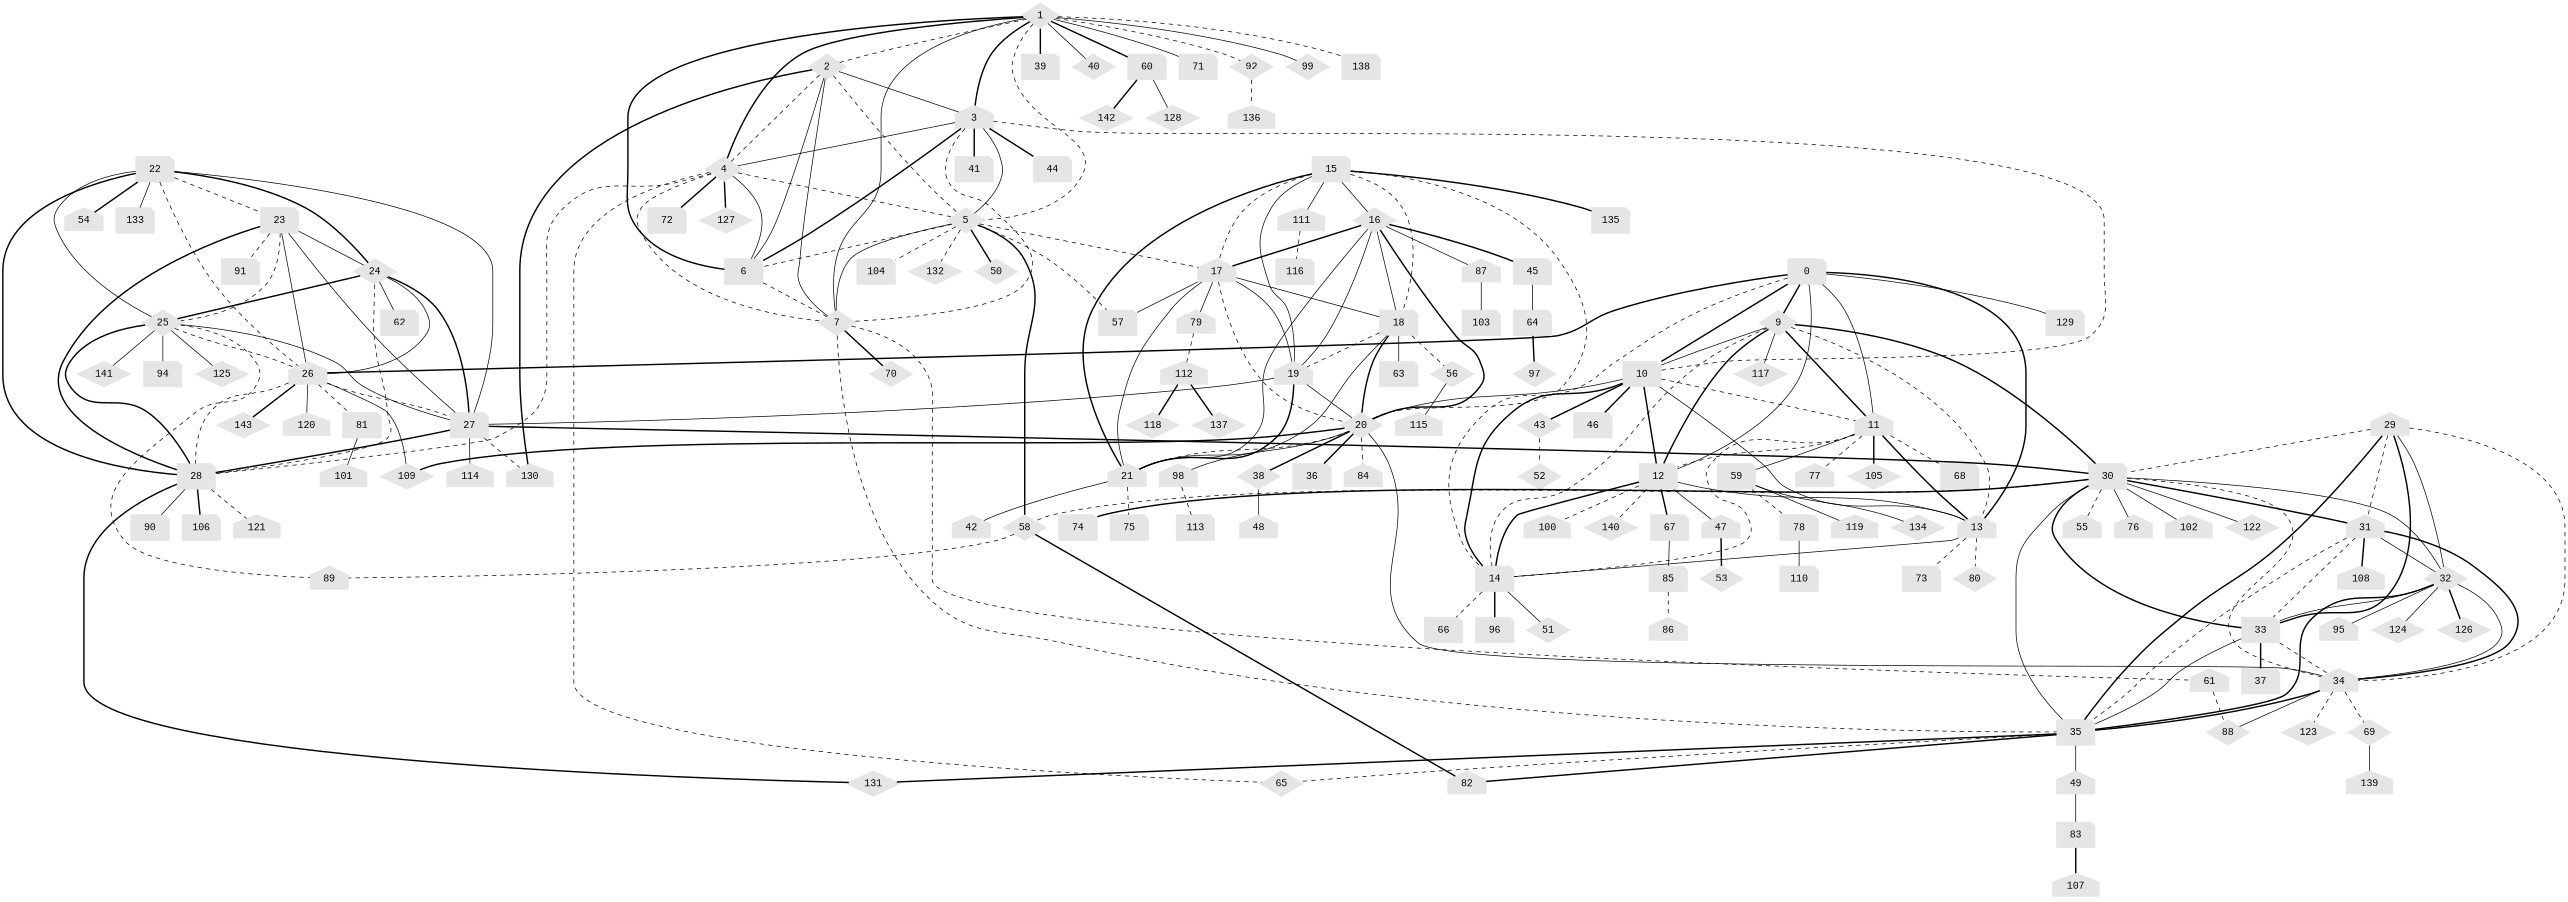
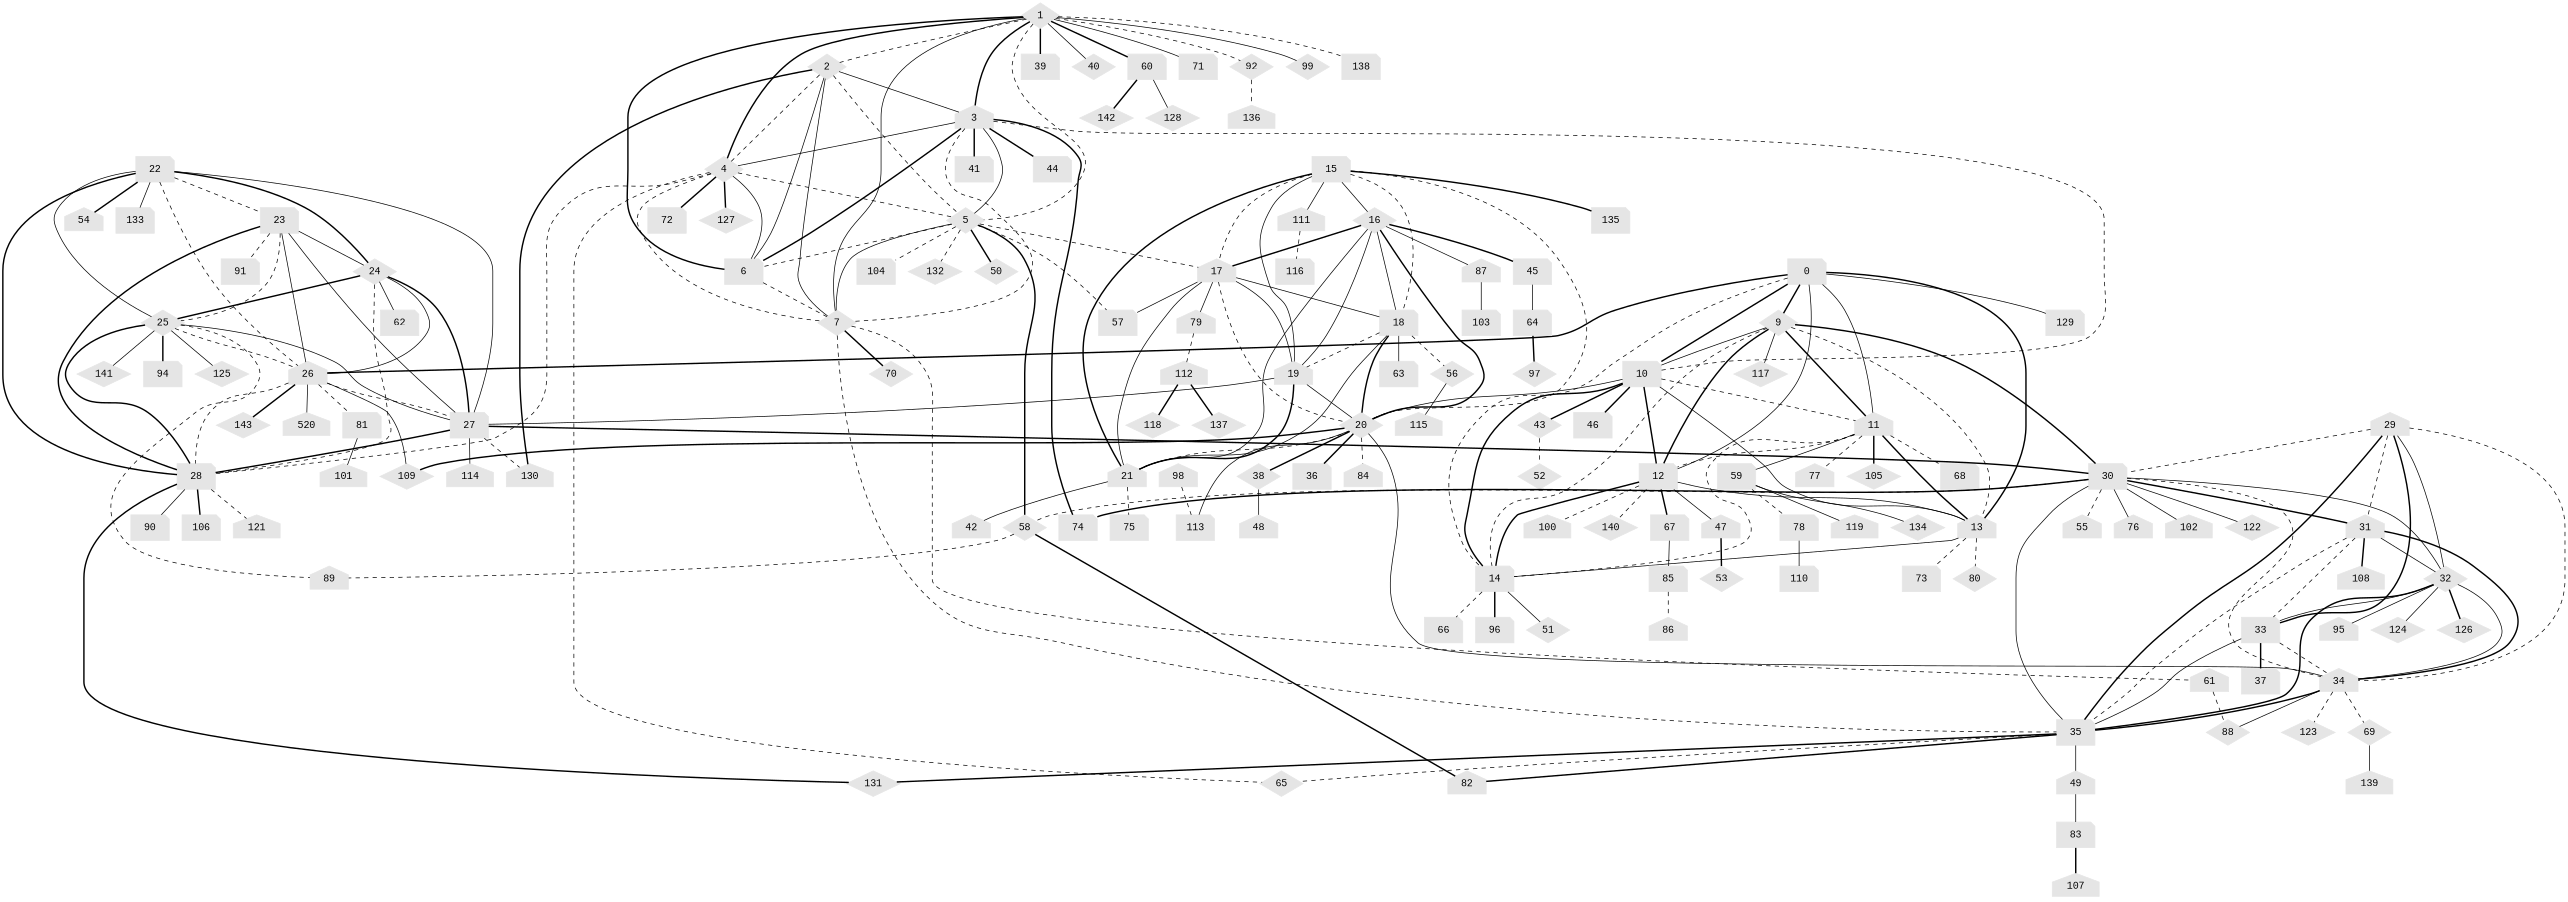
none -> (1060, 289)
(163, 349) -> (163, 349)
(306, 425) -> (306, 425)
(1270, 450) -> (1230, 464)
(2108, 587) -> none
